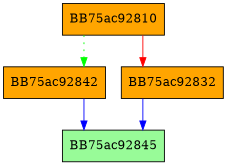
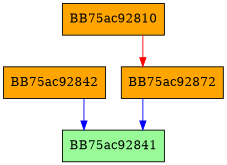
(84, 46) -> none
(172, 83) -> (172, 83)
(113, 146) -> (113, 146)
